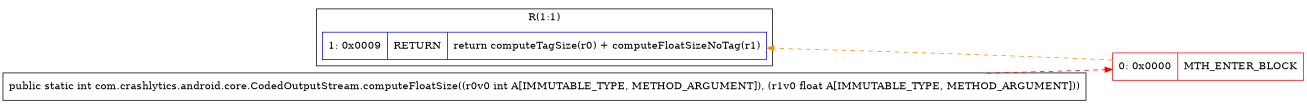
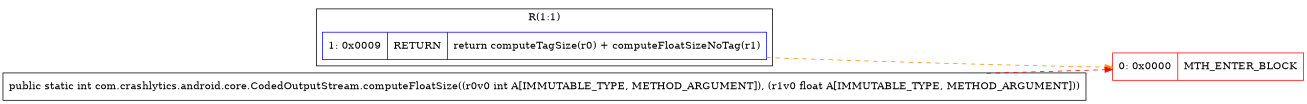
(943, 53) -> (936, 63)
